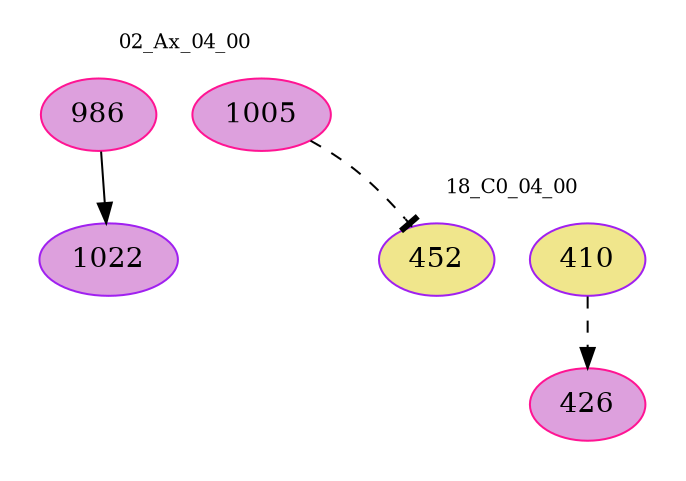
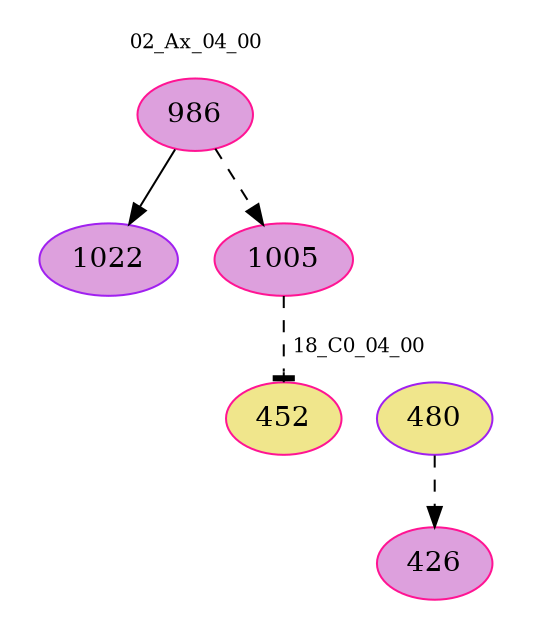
none -> (234, 178)
(437, 260) -> (284, 419)
(588, 260) -> (435, 419)
